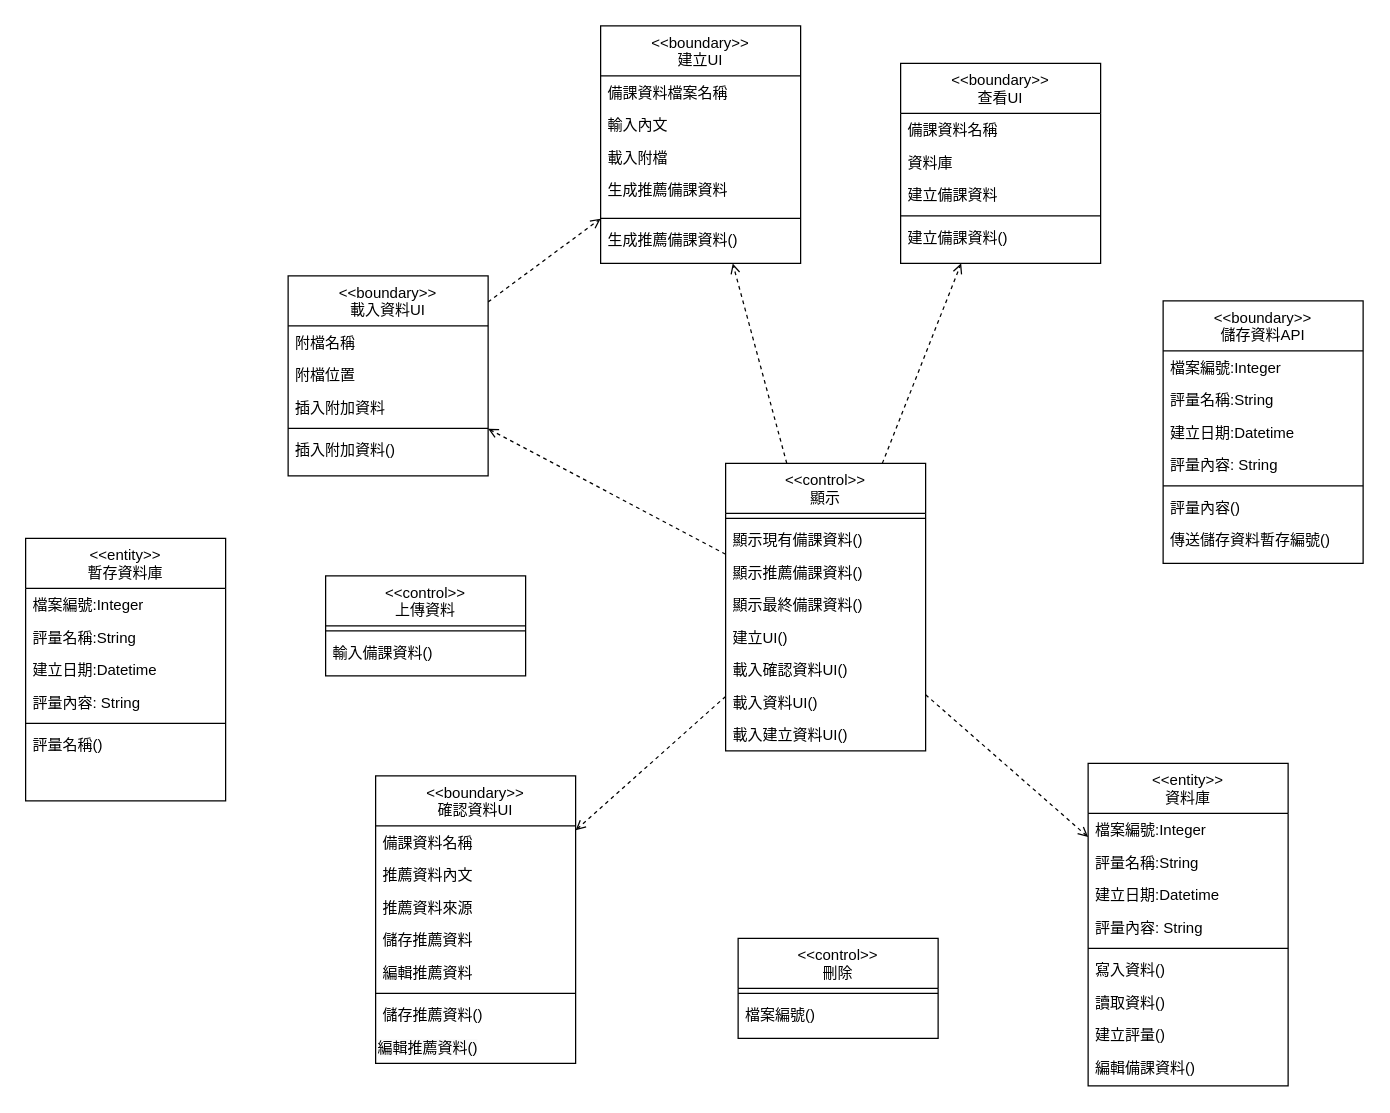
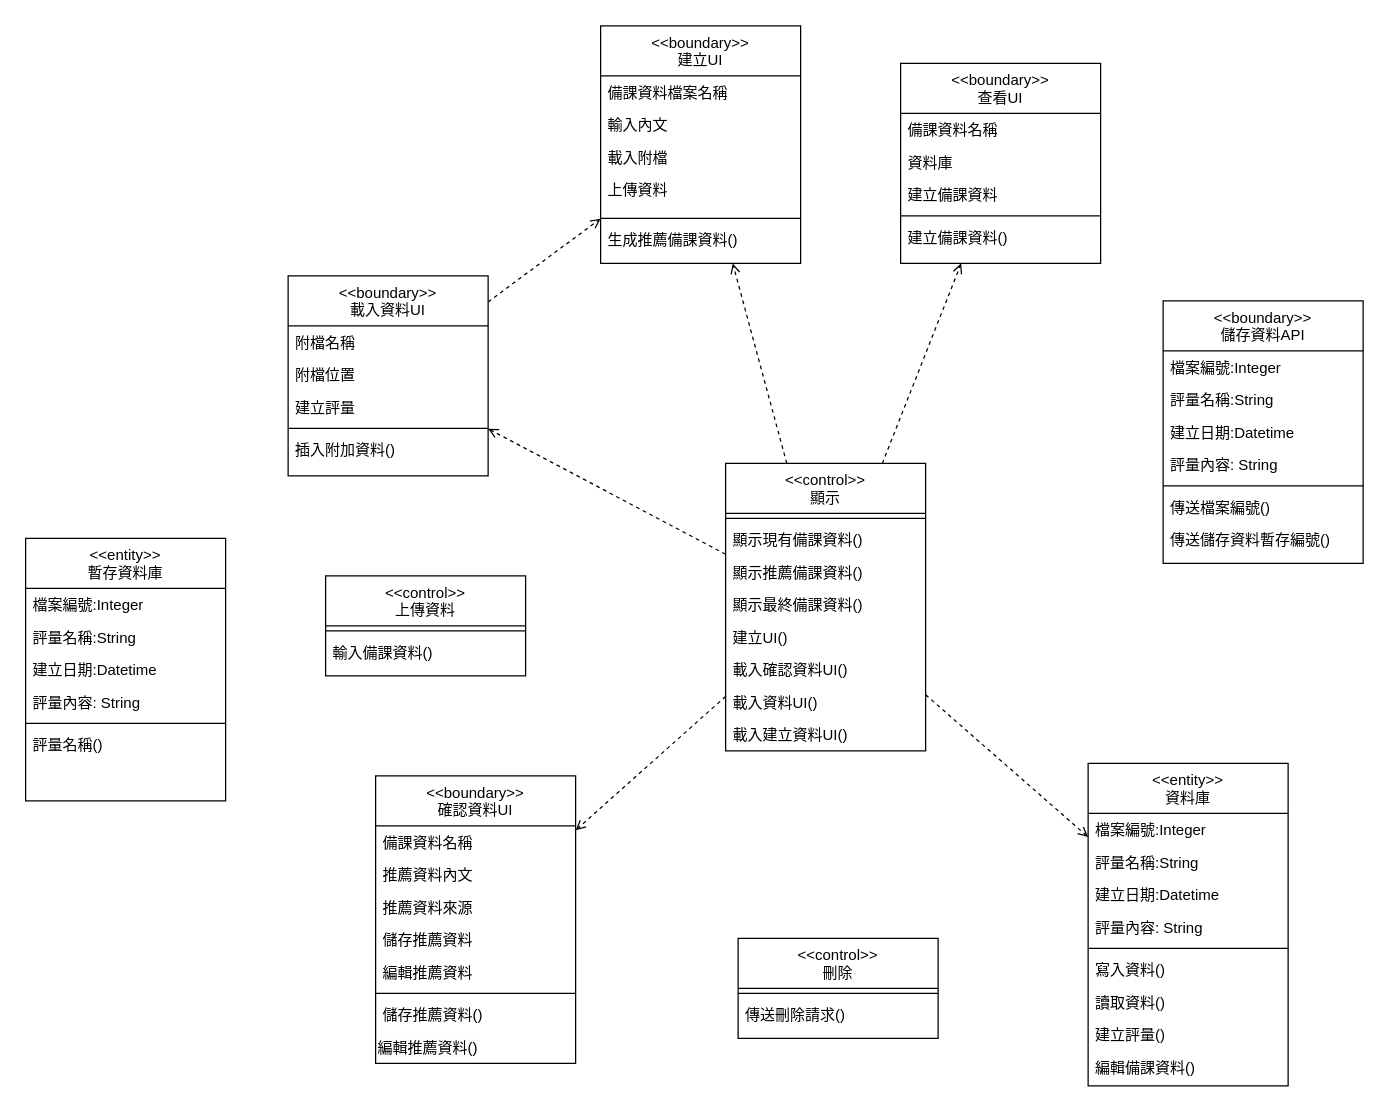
(668, 190) -> (638, 190)
(340, 408) -> (325, 408)
(1208, 508) -> (1223, 508)
(783, 1015) -> (798, 1015)
